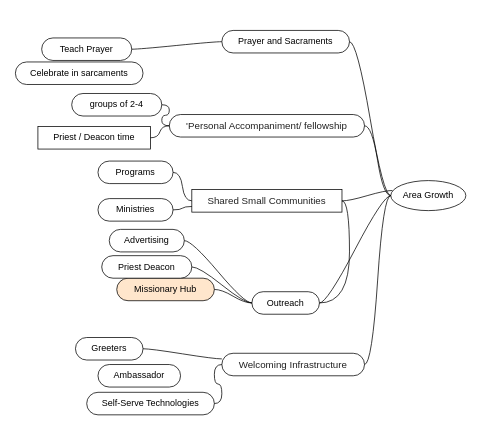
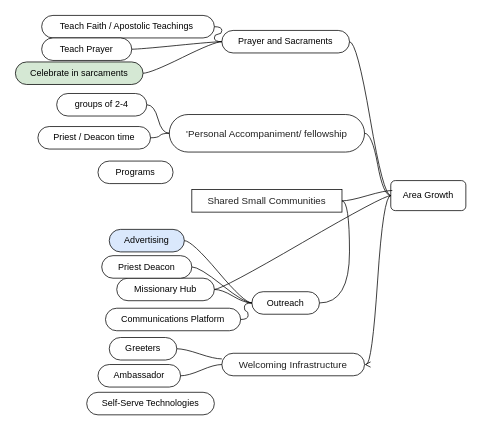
none -> (128, 27)
none -> (220, 34)
none -> (180, 58)
(79, 73) -> (79, 73)
(117, 105) -> (102, 105)
(267, 126) -> (267, 133)
(94, 138) -> (94, 138)
(182, 186) -> none
(428, 195) -> (428, 195)
(182, 208) -> none
(135, 210) -> none
(147, 240) -> (147, 240)
(354, 250) -> (302, 242)
(165, 289) -> (165, 289)
none -> (247, 311)
none -> (173, 319)
(109, 348) -> (143, 348)
(368, 357) -> (369, 357)
none -> (198, 371)
(219, 384) -> none
